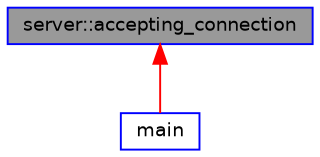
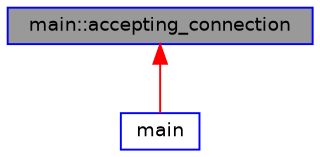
(160, 26) -> (160, 26)
